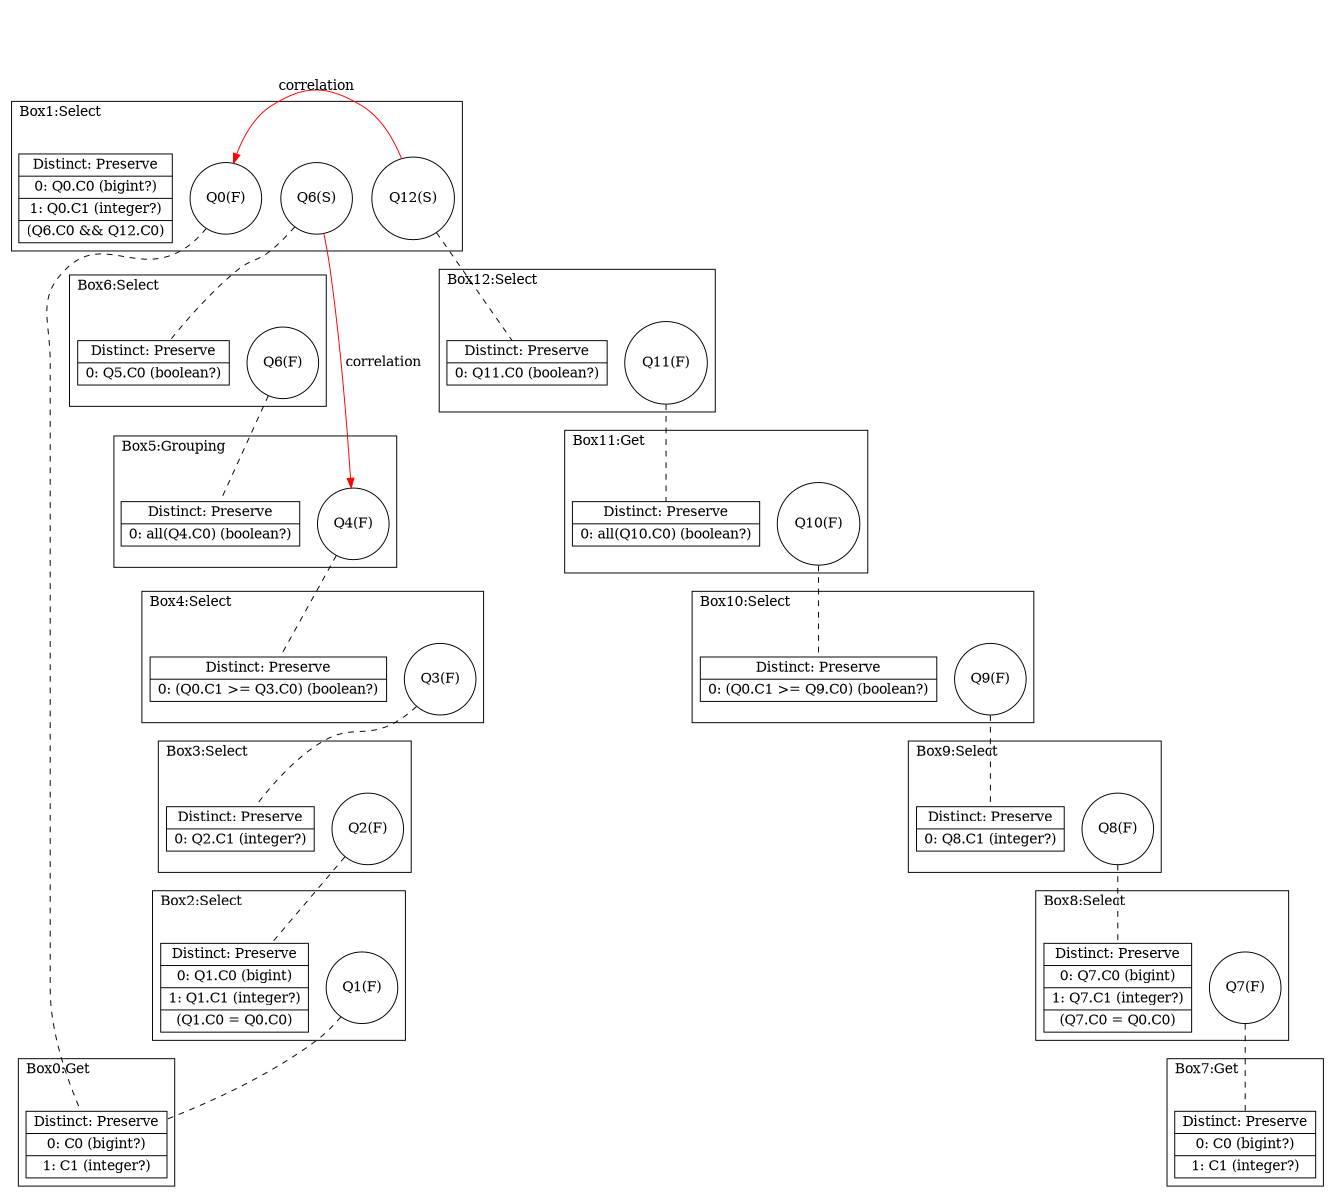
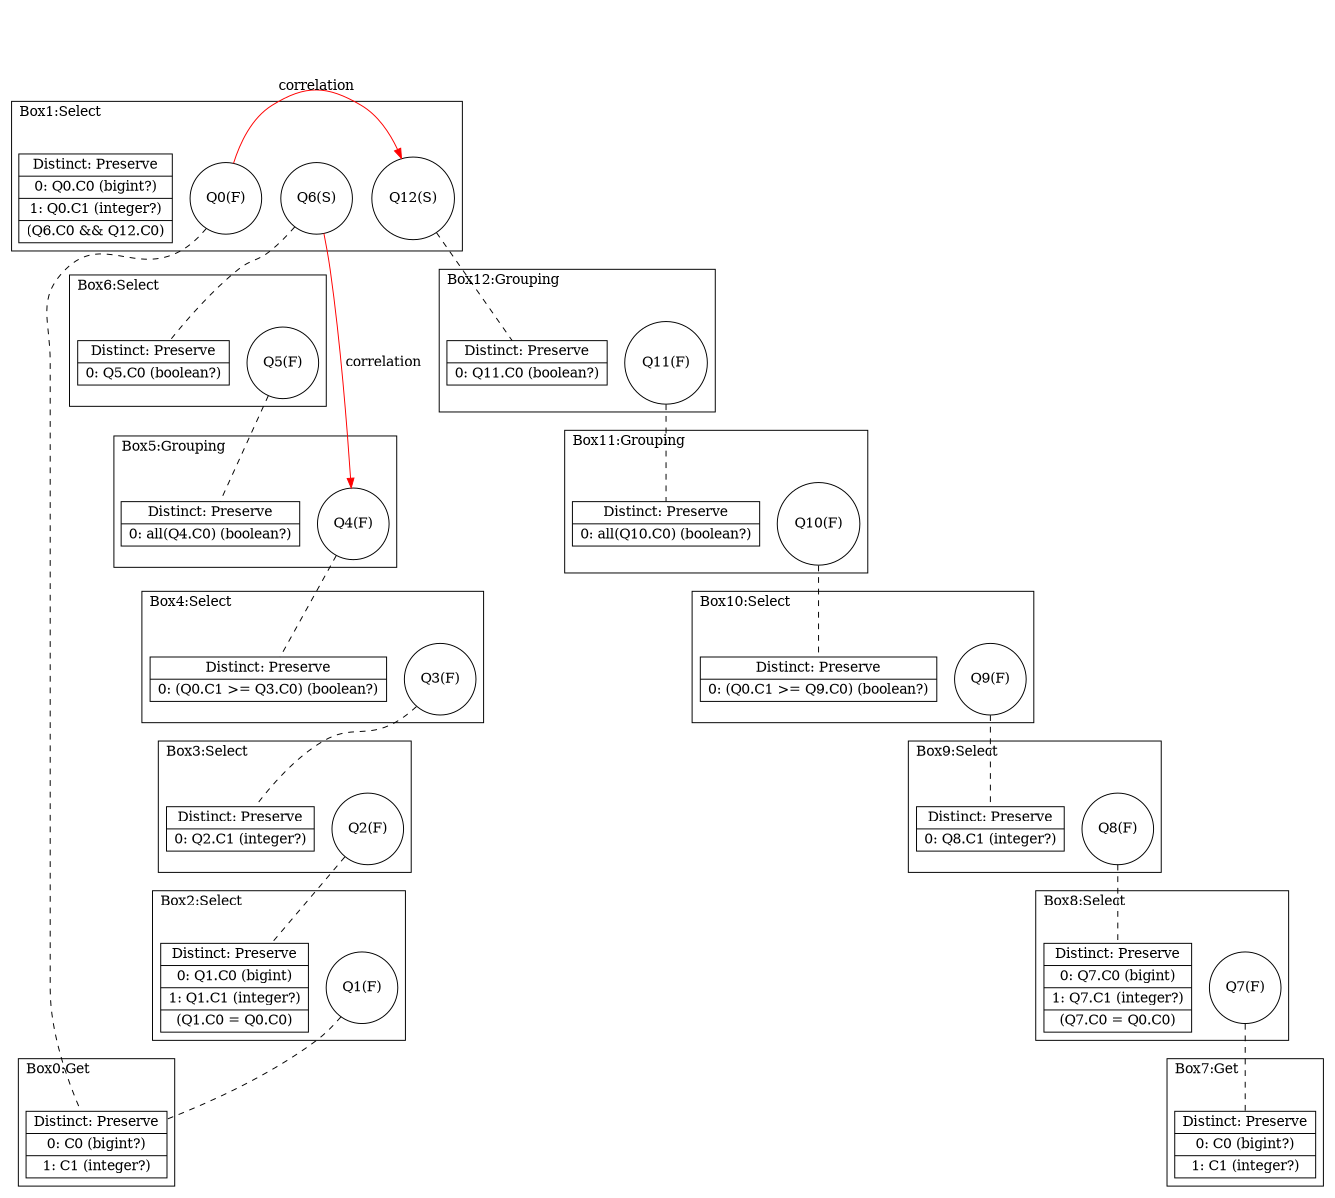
(320, 90) -> (310, 90)
(492, 280) -> (503, 280)
(283, 363) -> (283, 363)
(609, 441) -> (629, 441)
